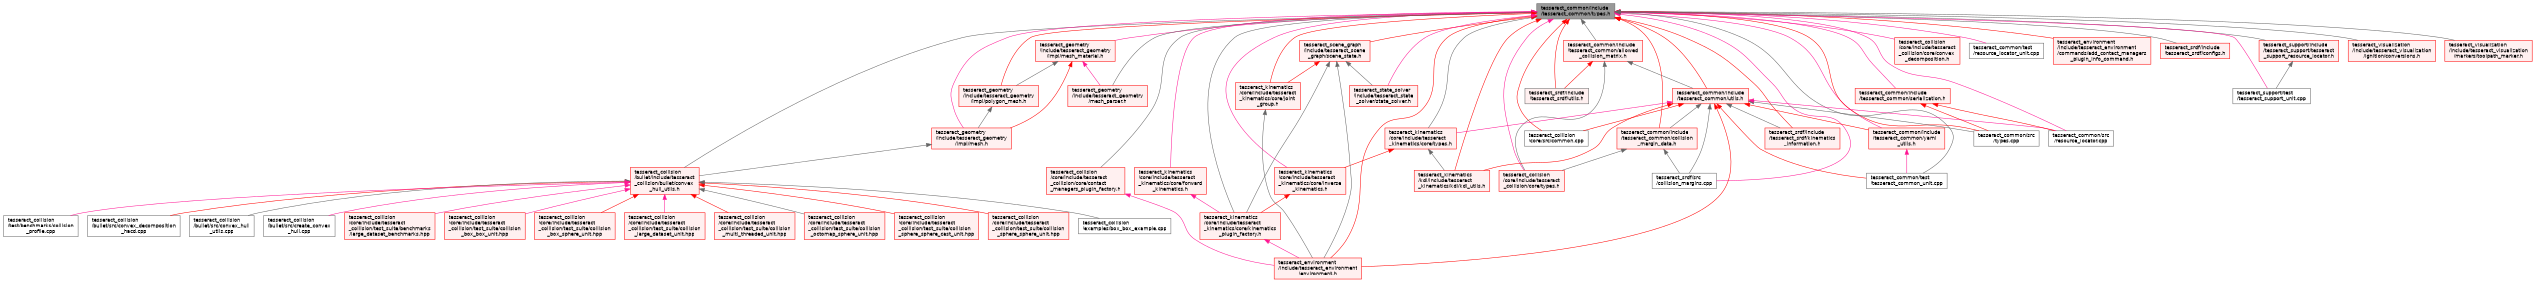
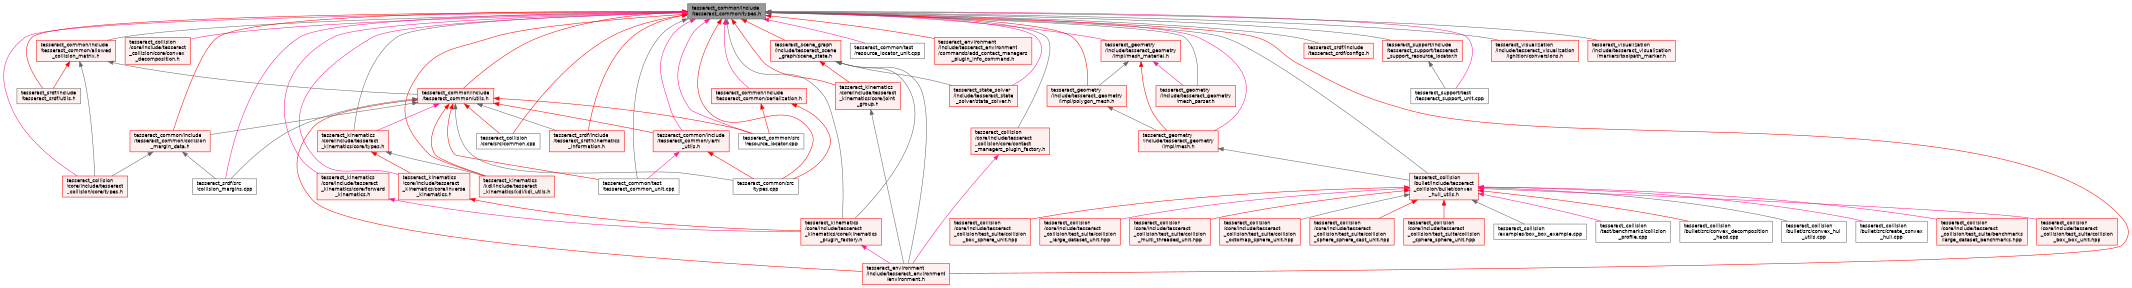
(1905, 115) -> (627, 110)
none -> (733, 167)
